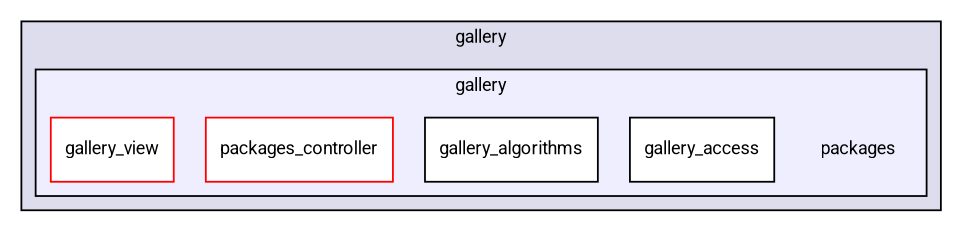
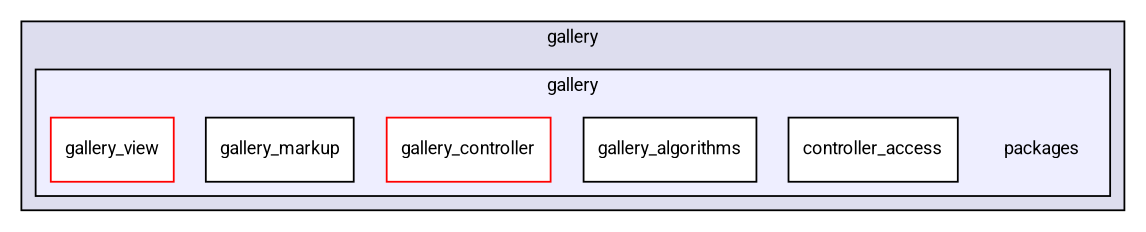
none -> (280, 150)
(299, 150) -> (469, 150)
(702, 150) -> (873, 150)
